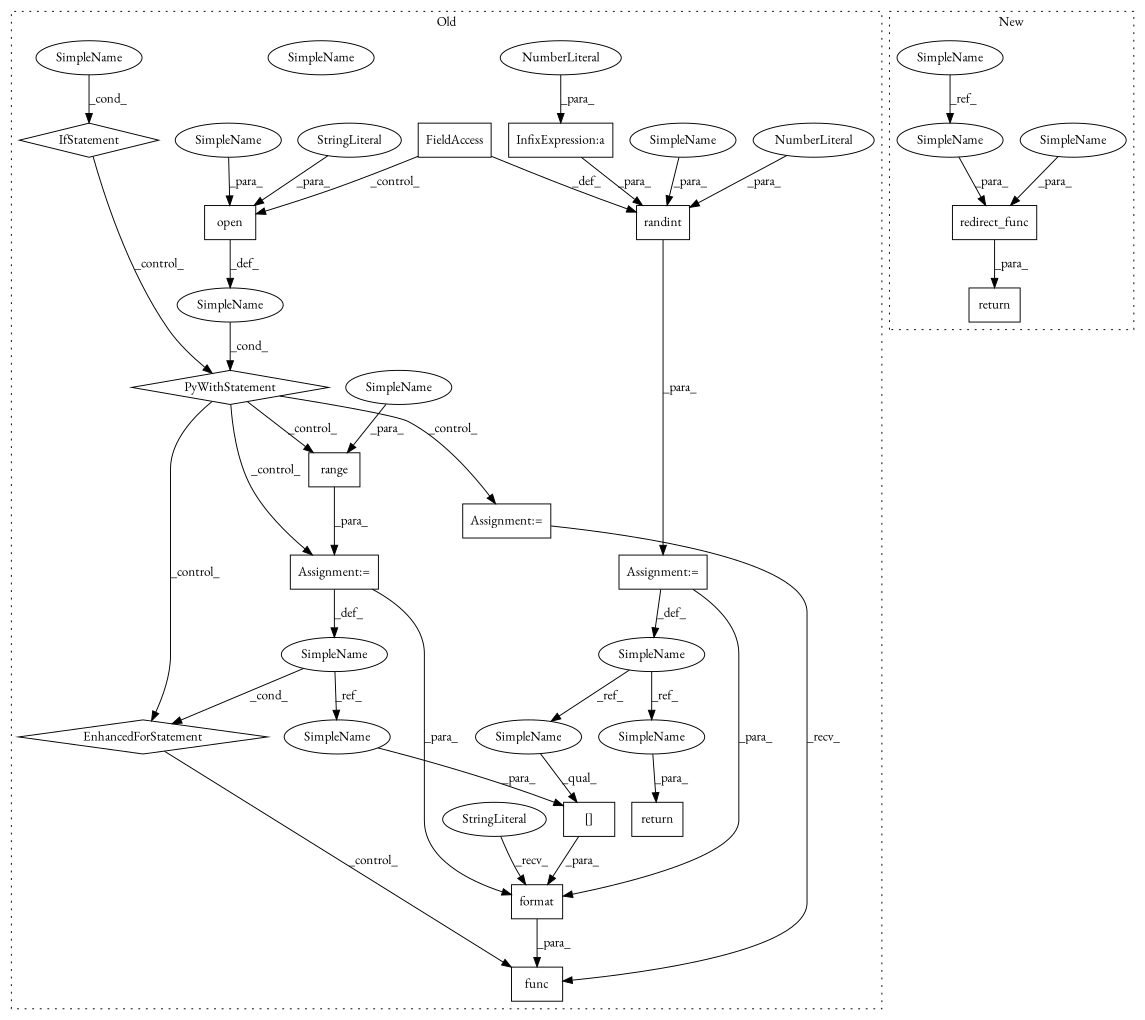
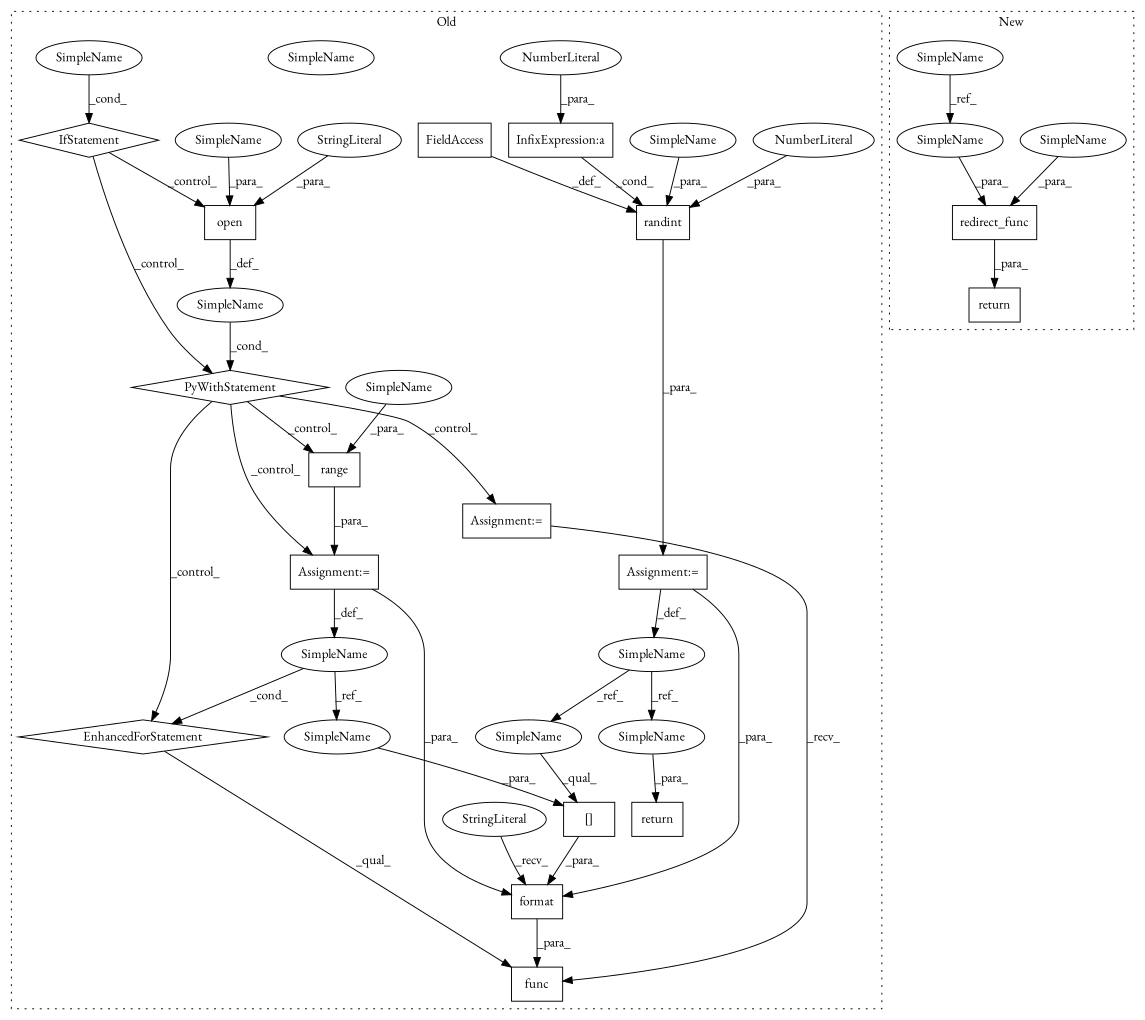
(635, 181) -> (635, 181)
(342, 186) -> (152, 177)
(373, 861) -> (373, 861)
